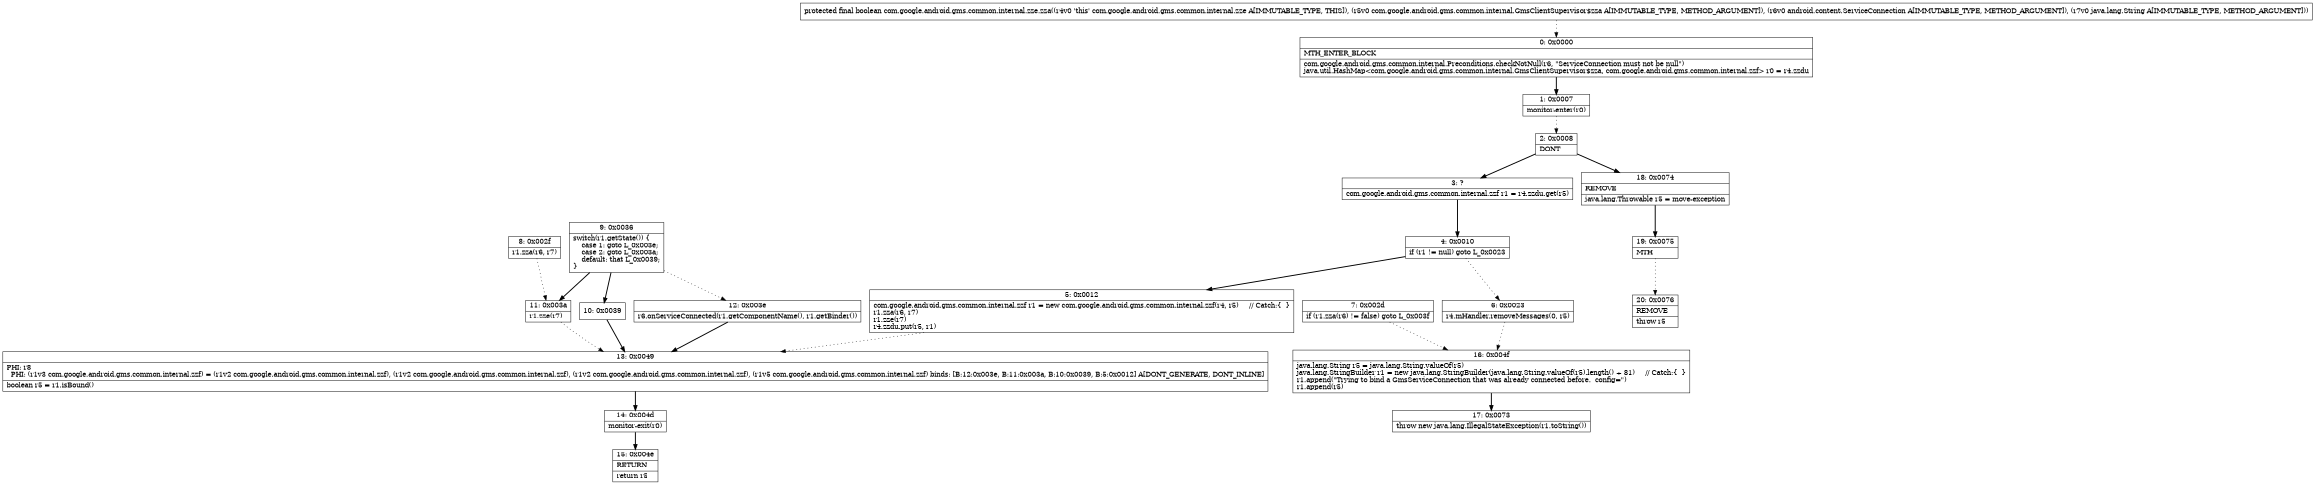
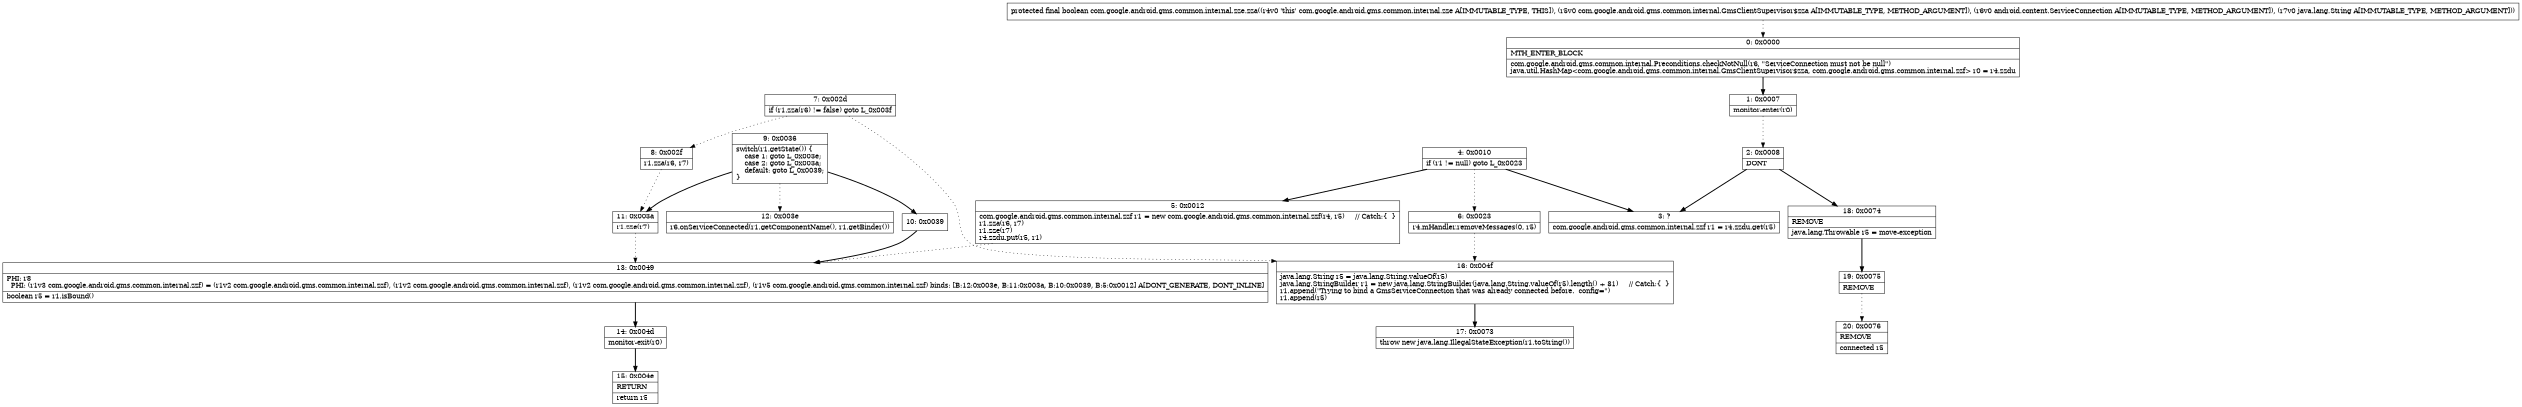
none -> (740, 129)
(1457, 216) -> (1567, 190)
(1645, 253) -> (1859, 288)
(617, 260) -> (780, 171)
(1651, 322) -> (1862, 348)
(702, 336) -> none
